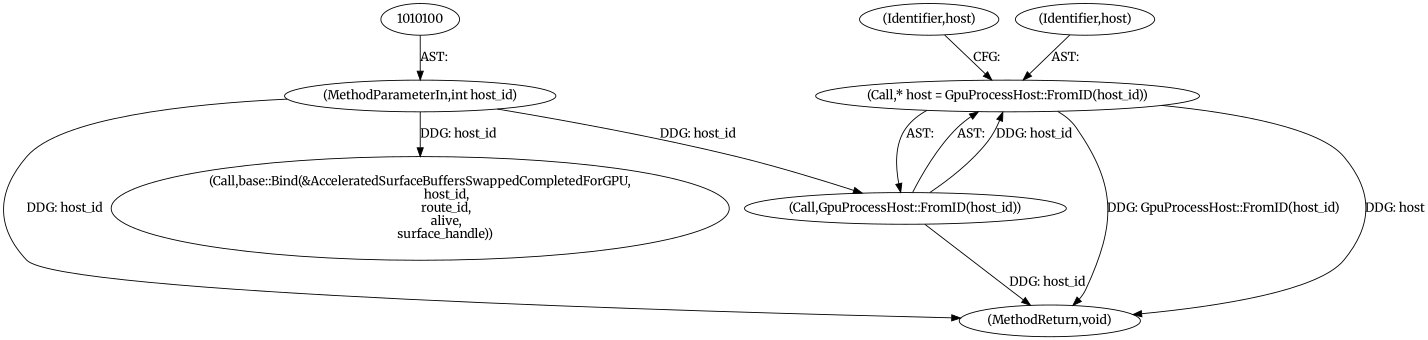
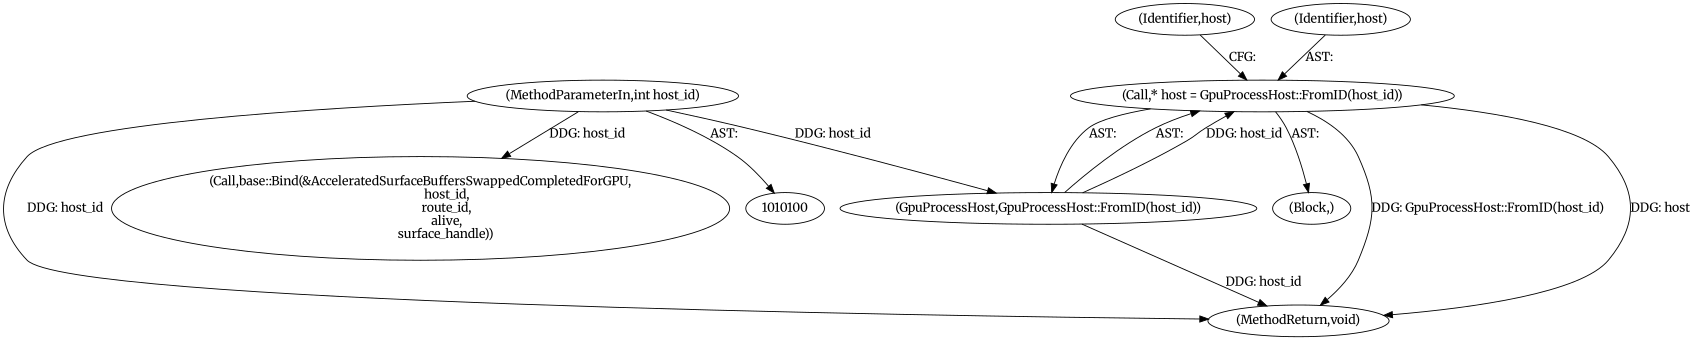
(420, 53) -> (712, 141)
(905, 208) -> (1048, 208)
none -> (1312, 208)
